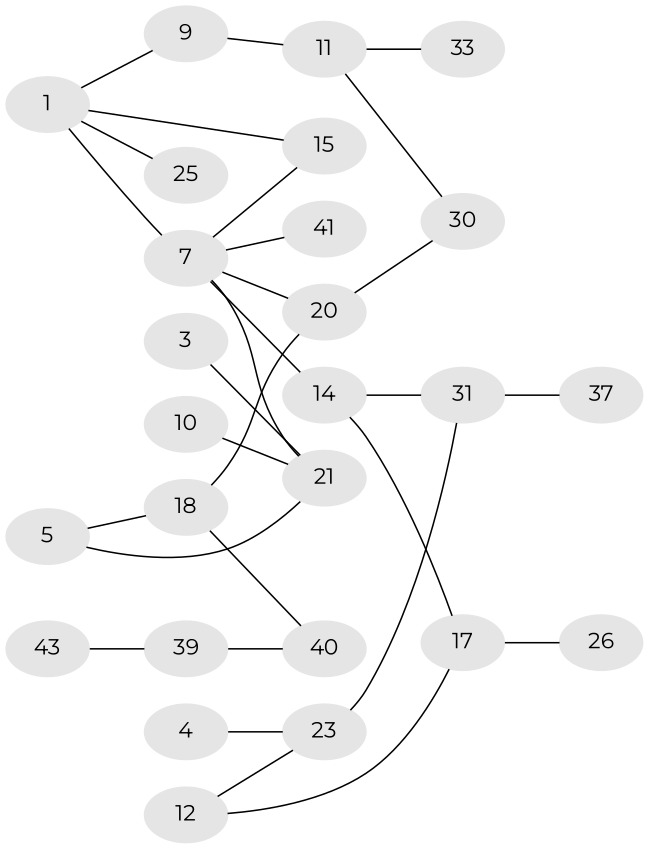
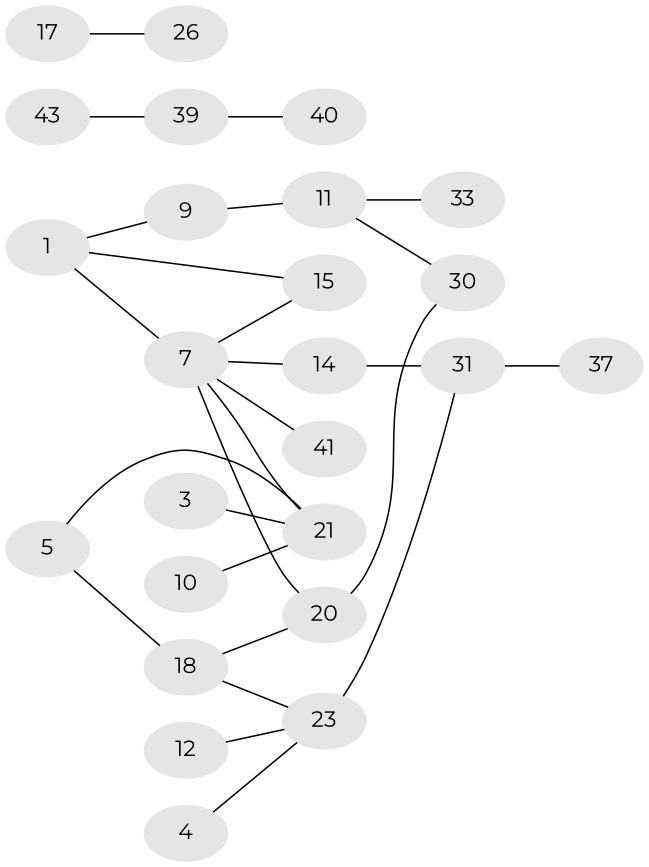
(186, 175) -> none
(409, 512) -> none
(255, 578) -> (255, 694)
(361, 776) -> none
